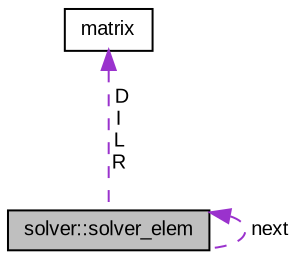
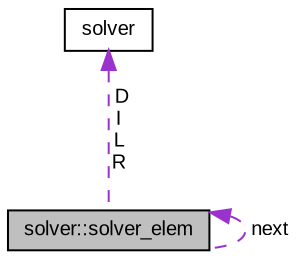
(109, 30) -> (109, 30)
